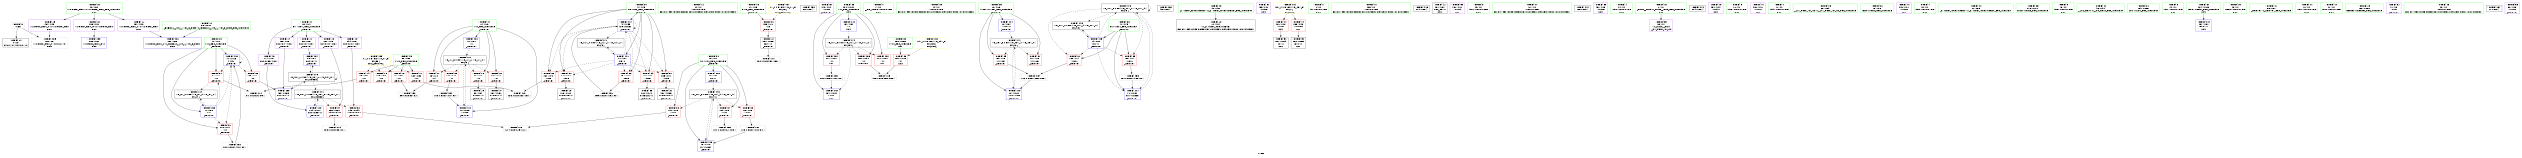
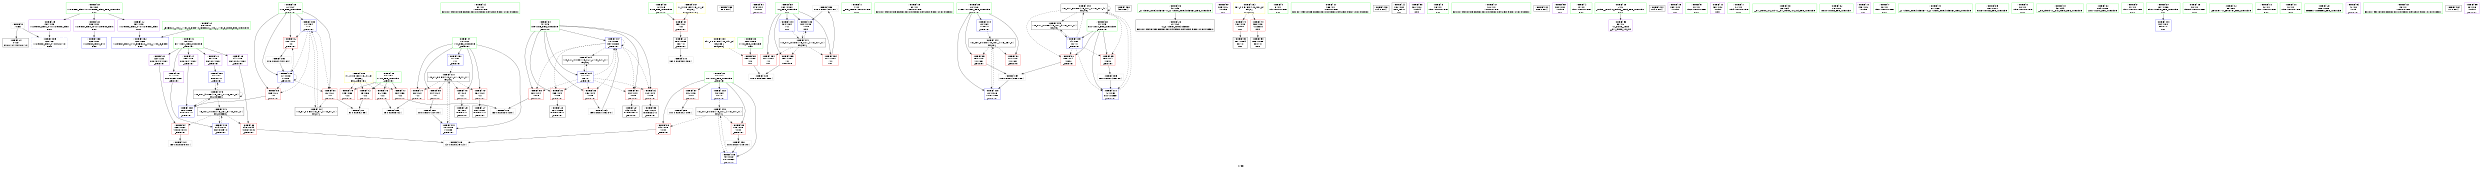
none -> (803, 34)
none -> (306, 67)
(718, 102) -> none
